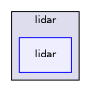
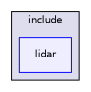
(45, 21) -> (45, 21)
